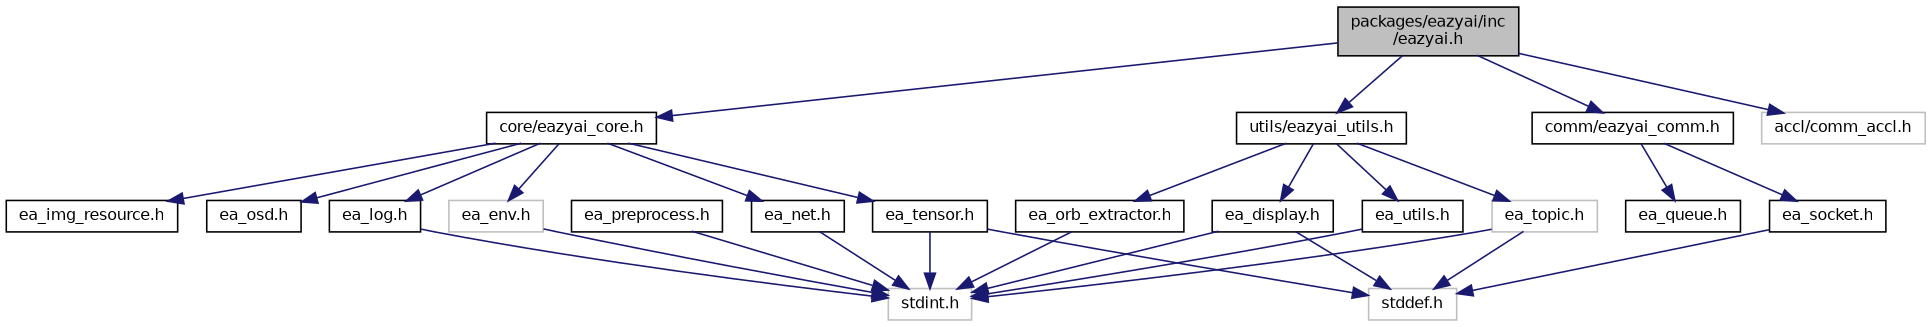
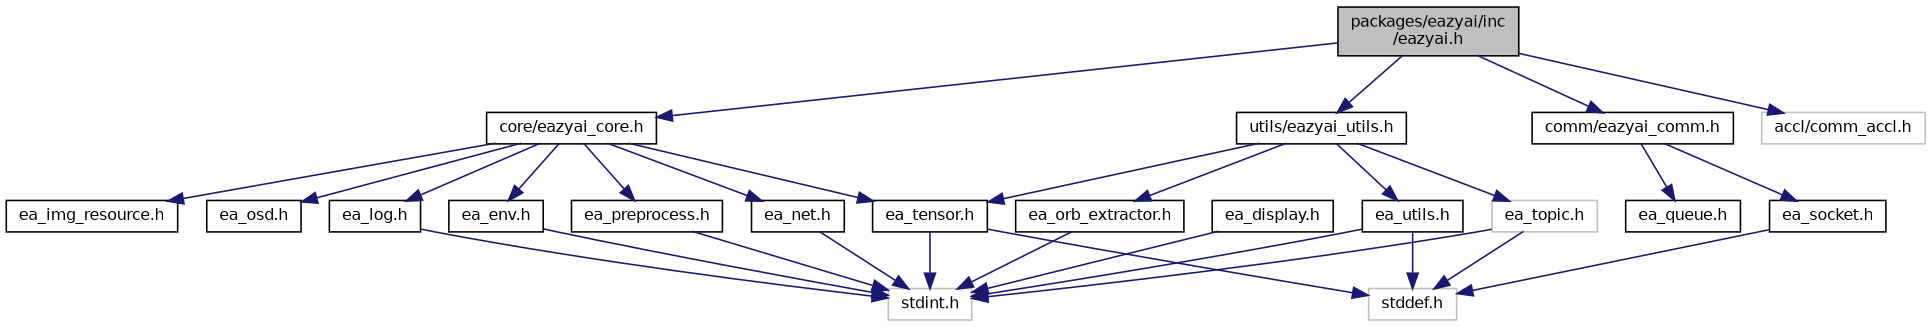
(1301, 165) -> (1131, 171)
none -> (604, 166)
(496, 216) -> (496, 216)
(1346, 262) -> (1413, 252)
